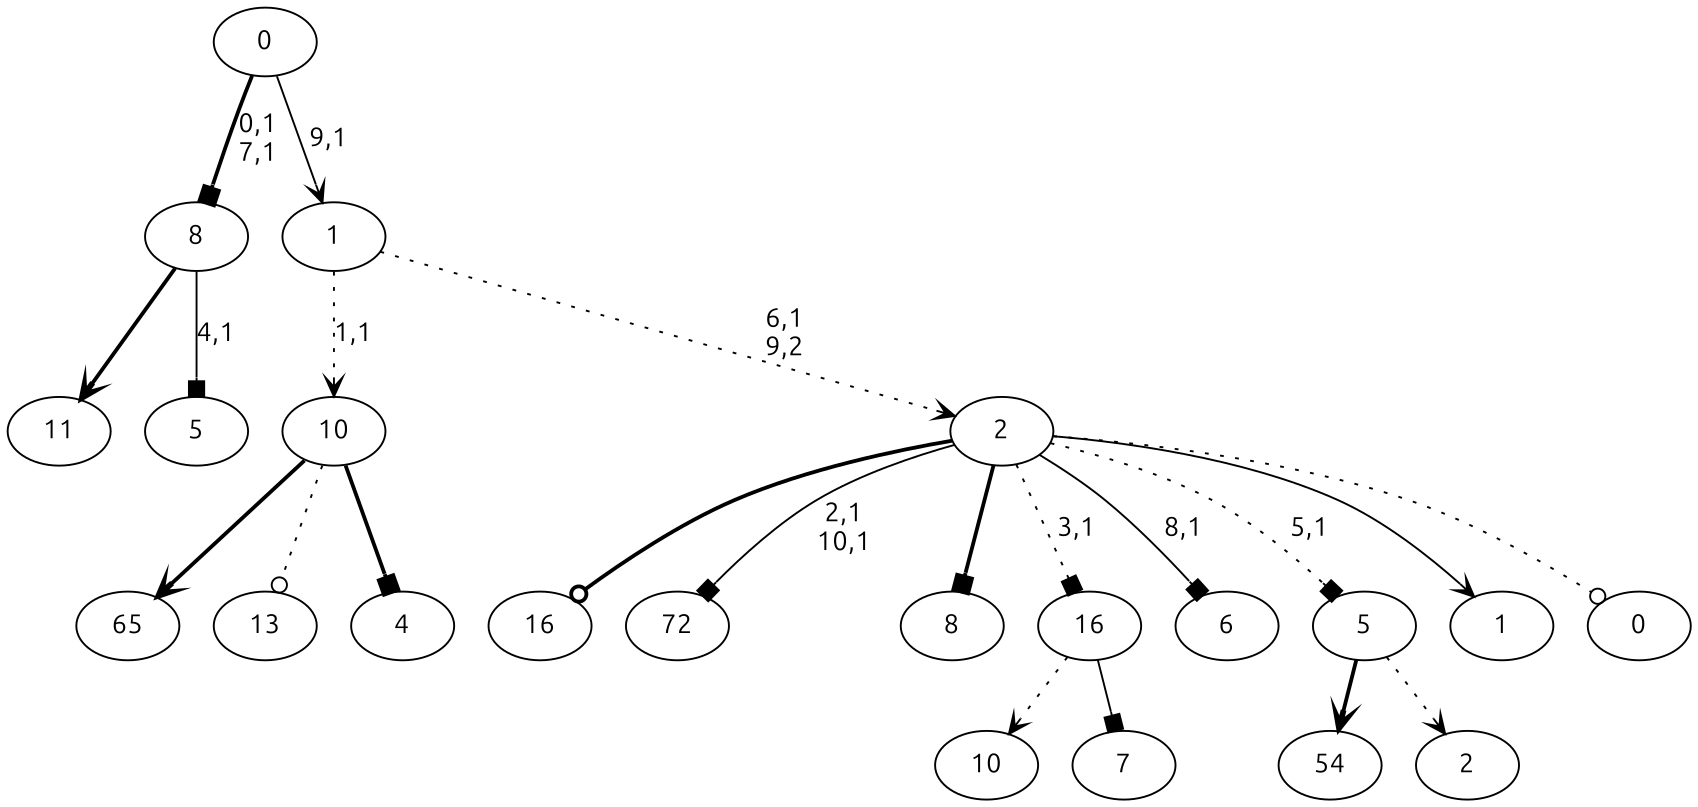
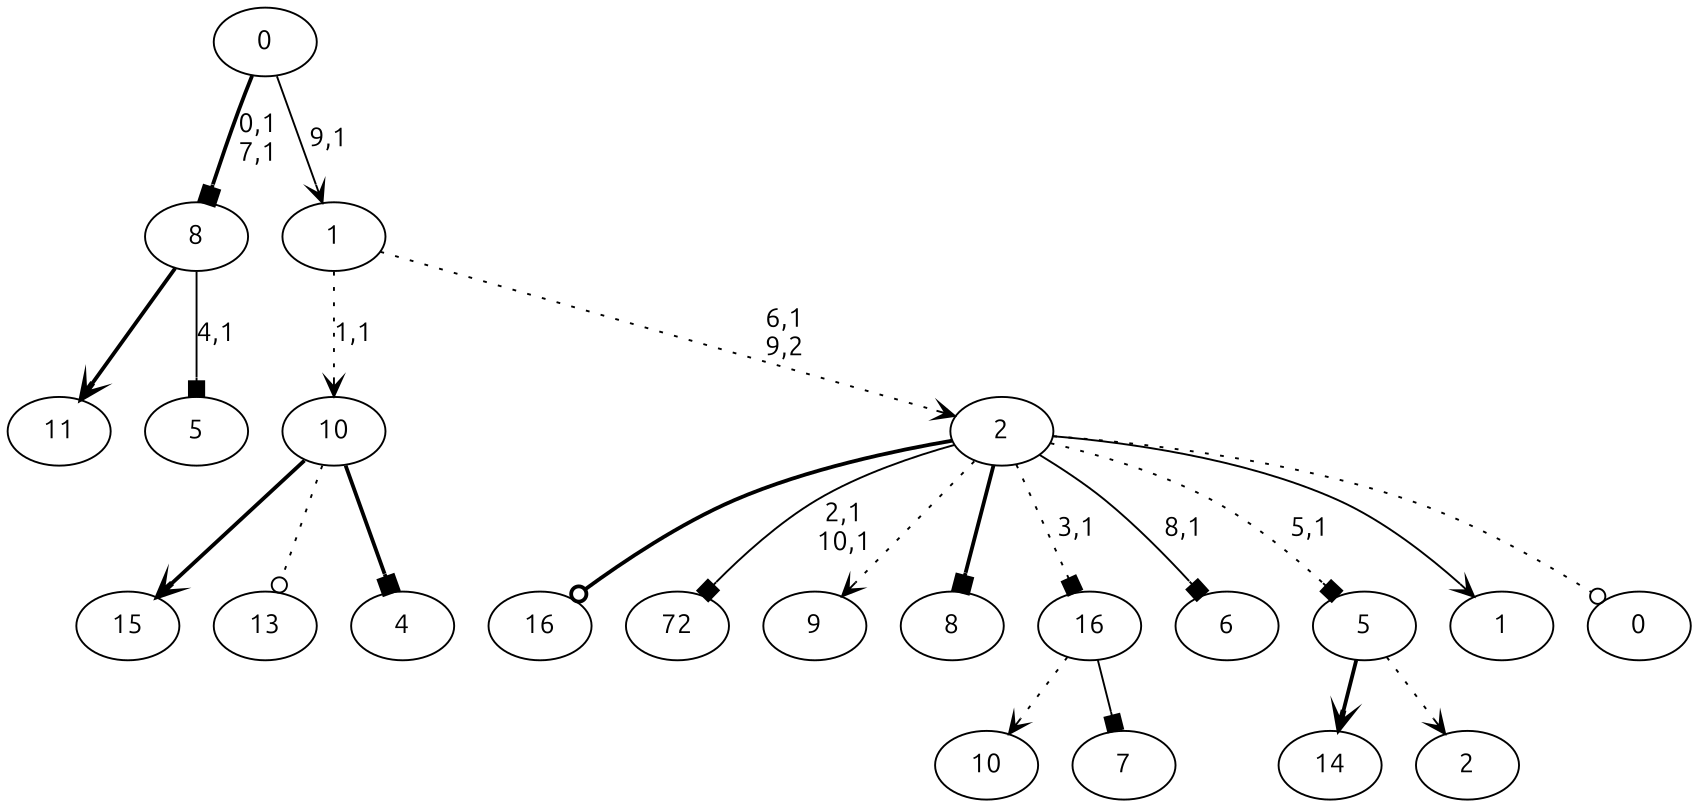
(128, 626) -> (128, 626)
none -> (815, 626)
(1330, 765) -> (1330, 765)
